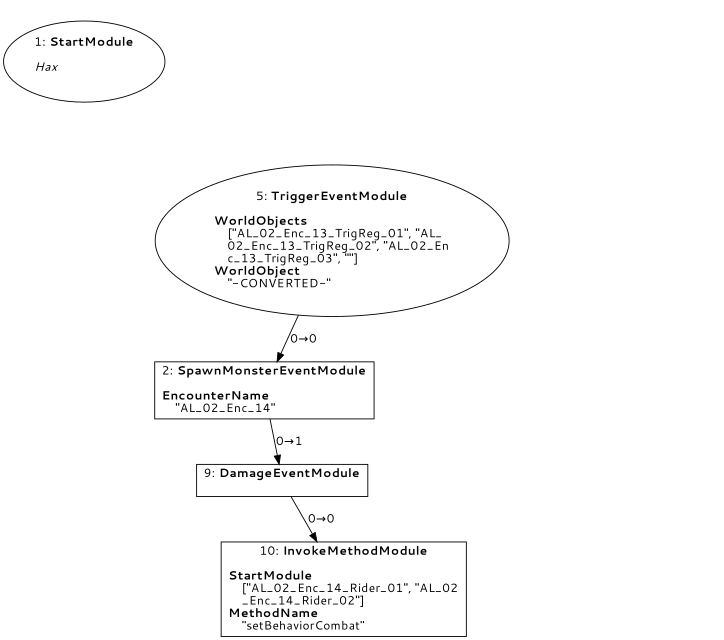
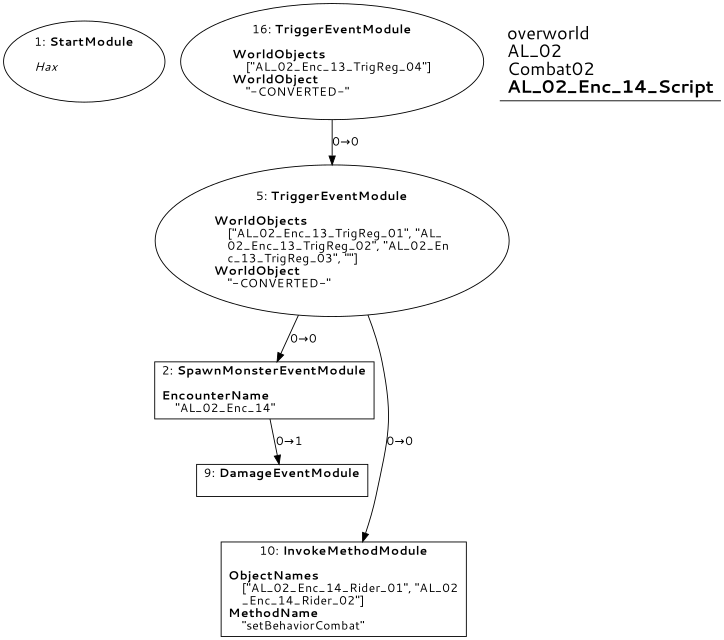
none -> (332, 62)
none -> (610, 62)
(302, 515) -> (388, 424)
(271, 576) -> (274, 576)
